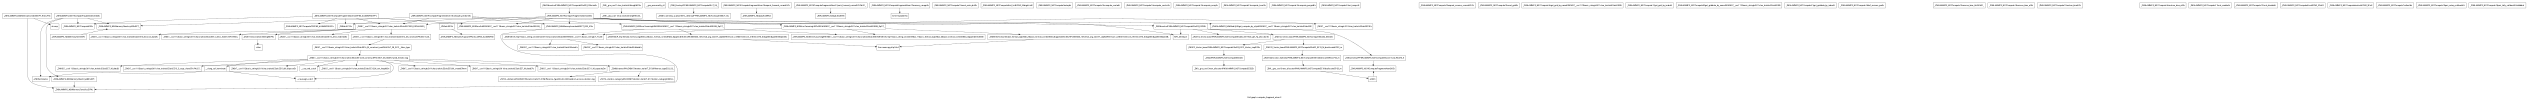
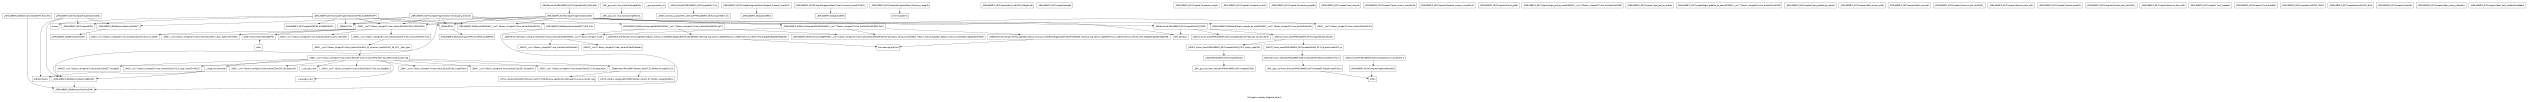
(955, 5) -> none
(1098, 5) -> none
(1148, 5) -> none
none -> (1390, 5)
none -> (1909, 5)
none -> (2111, 5)
none -> (381, 20)
(569, 20) -> (483, 20)
(41, 21) -> (186, 18)
none -> (398, 21)
none -> (444, 21)
(1292, 30) -> none
(94, 32) -> (93, 32)
(258, 42) -> (260, 43)
none -> (249, 52)
(260, 75) -> (151, 76)
(1374, 75) -> (1372, 73)
